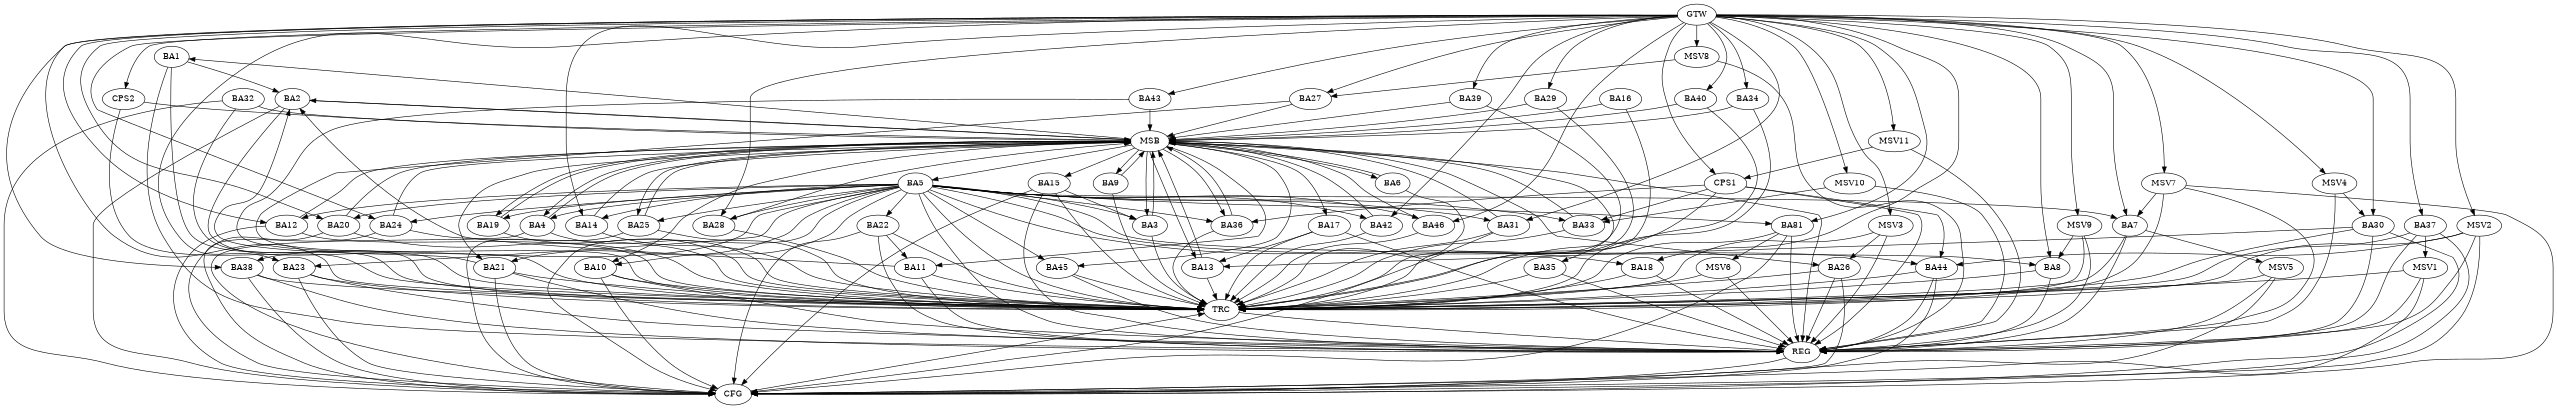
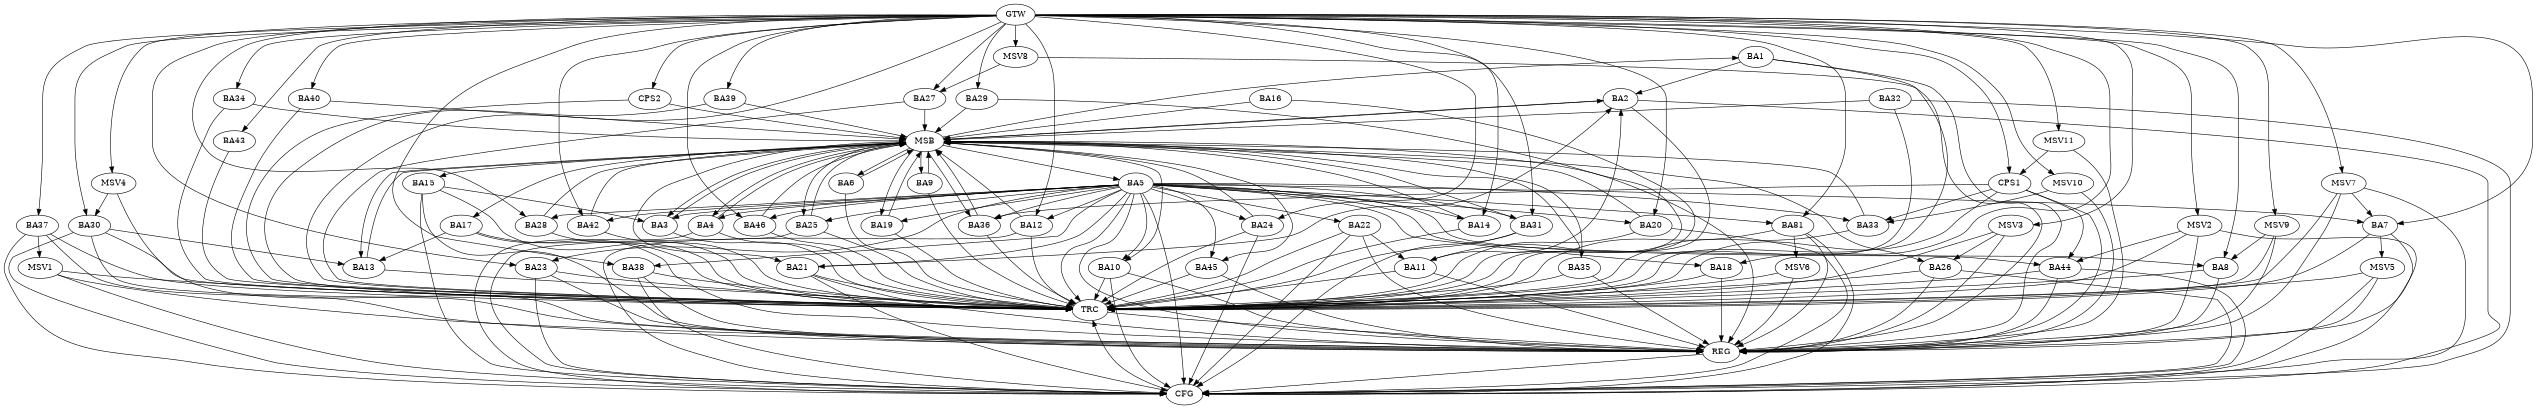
(1150, 117) -> none
